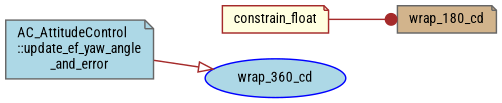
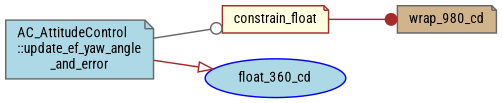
(447, 19) -> (447, 19)
none -> (182, 34)
(275, 78) -> (275, 78)
